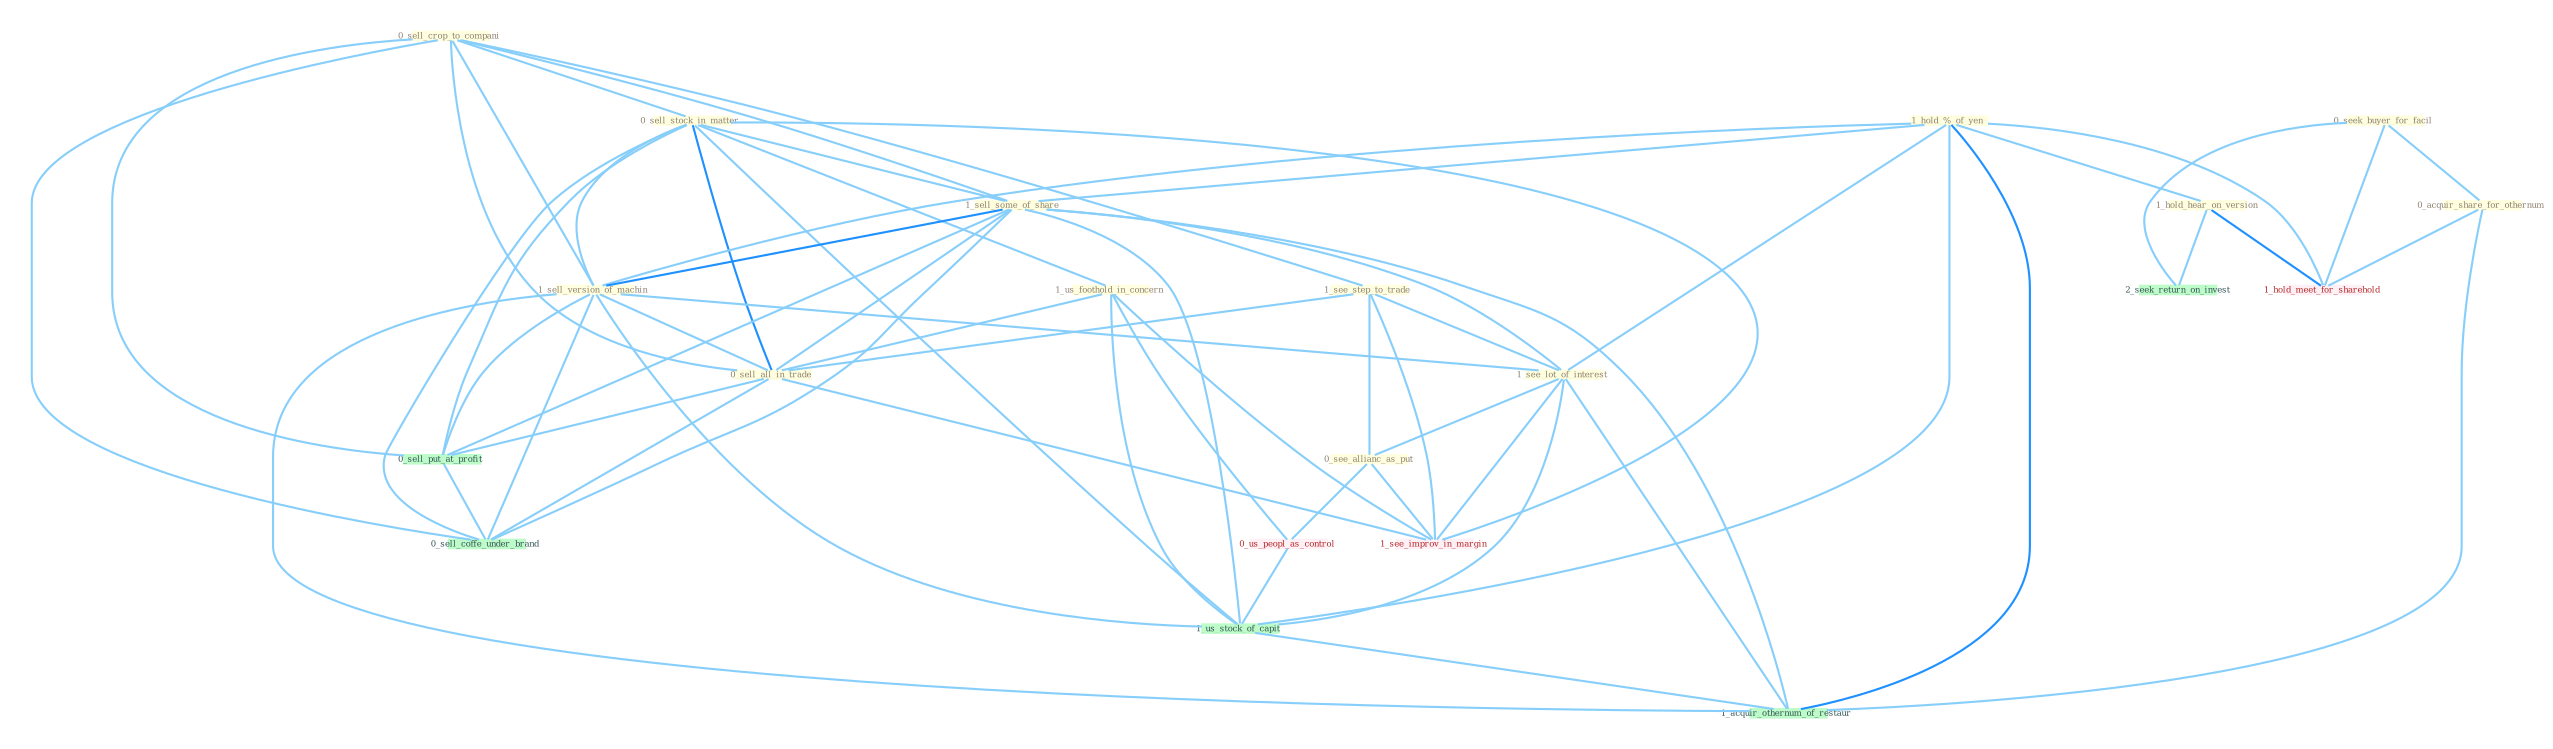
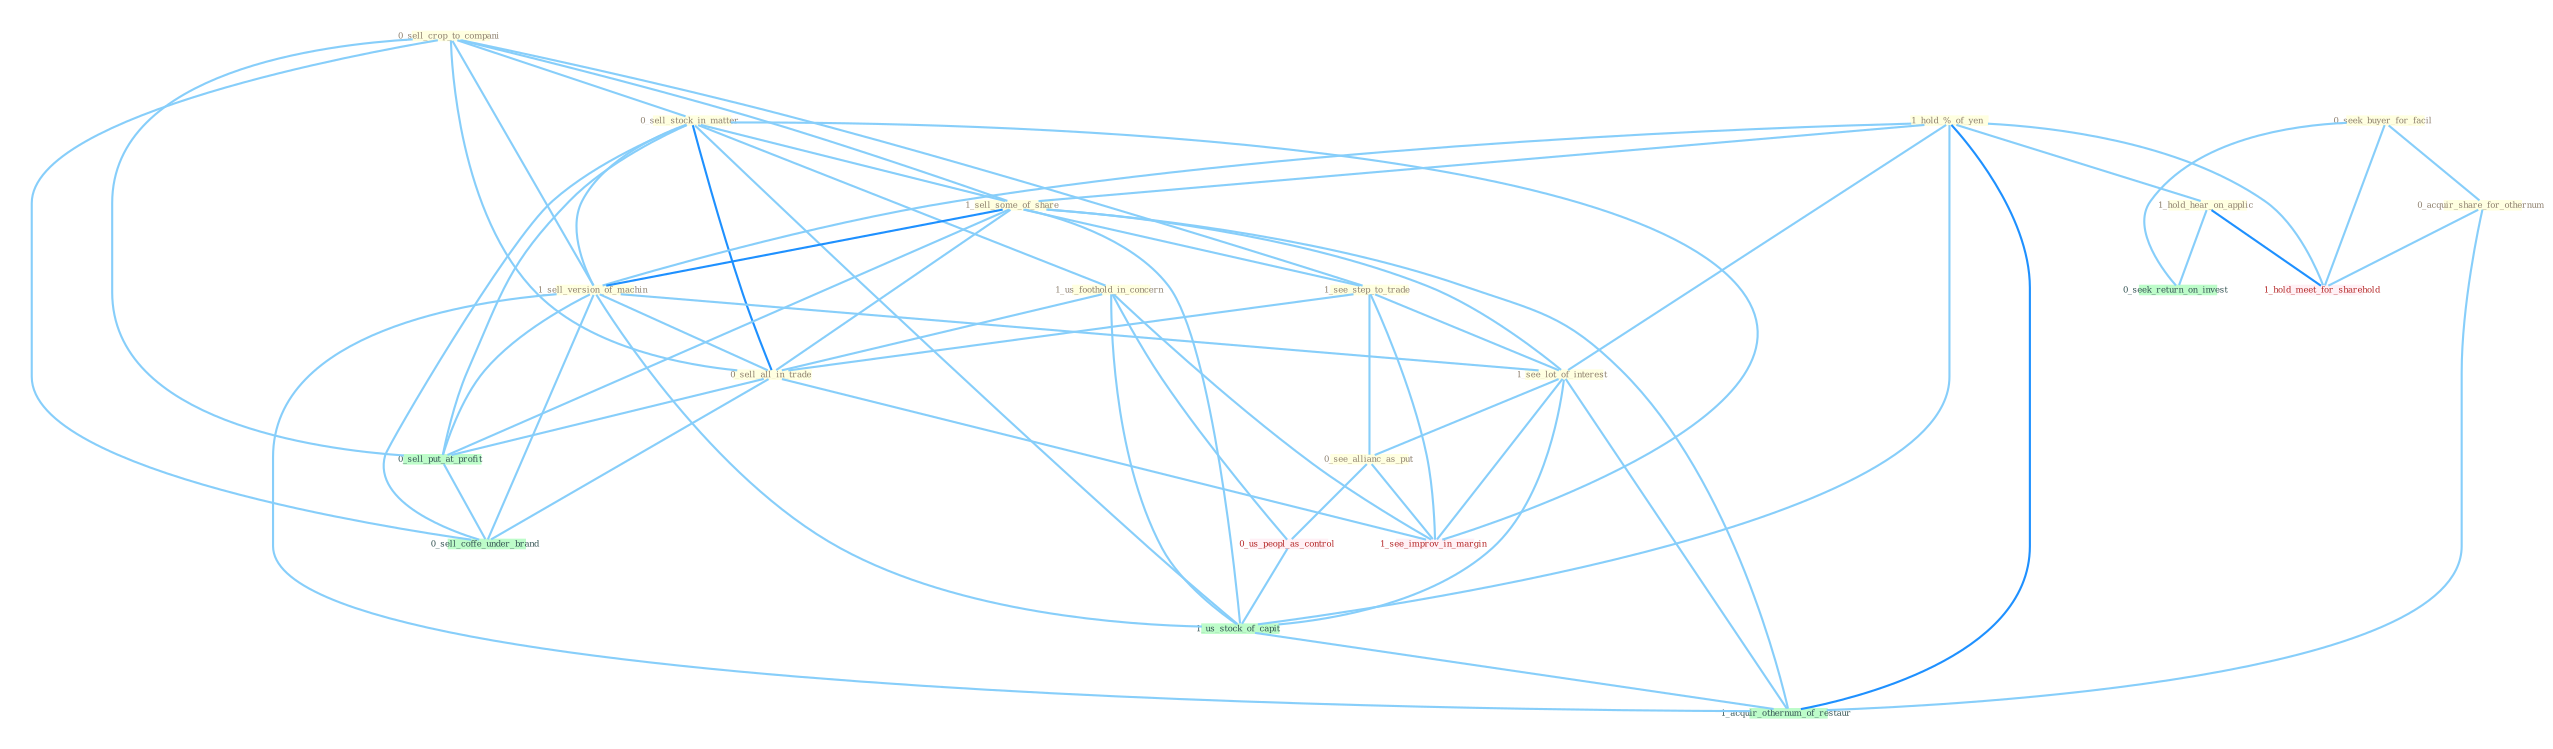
(2208, 205) -> (2208, 205)
(2178, 290) -> (2178, 290)
(776, 411) -> (1192, 248)
